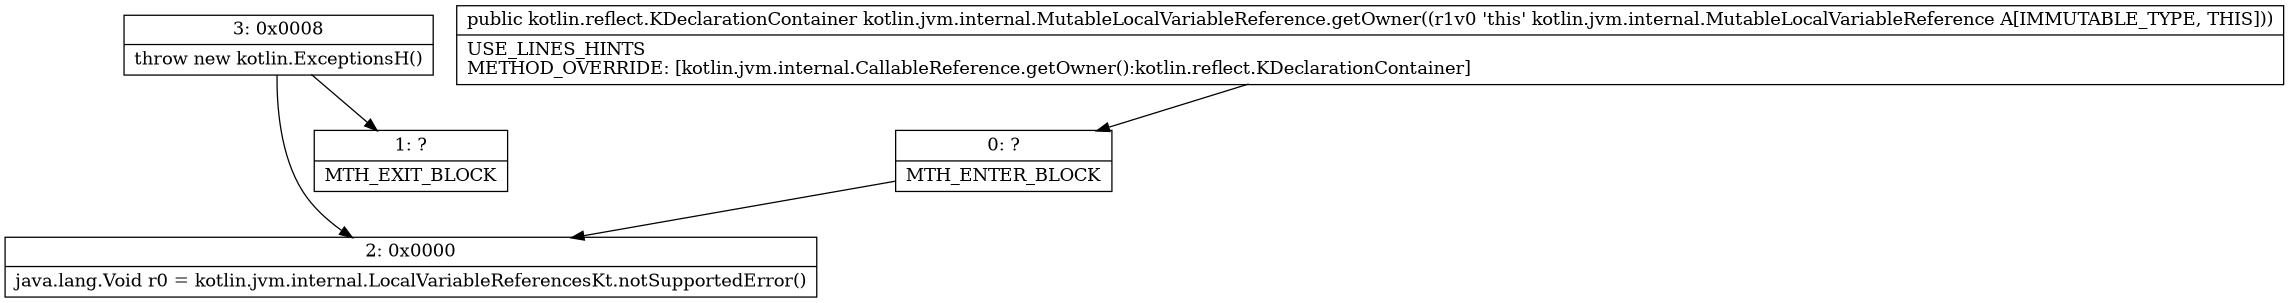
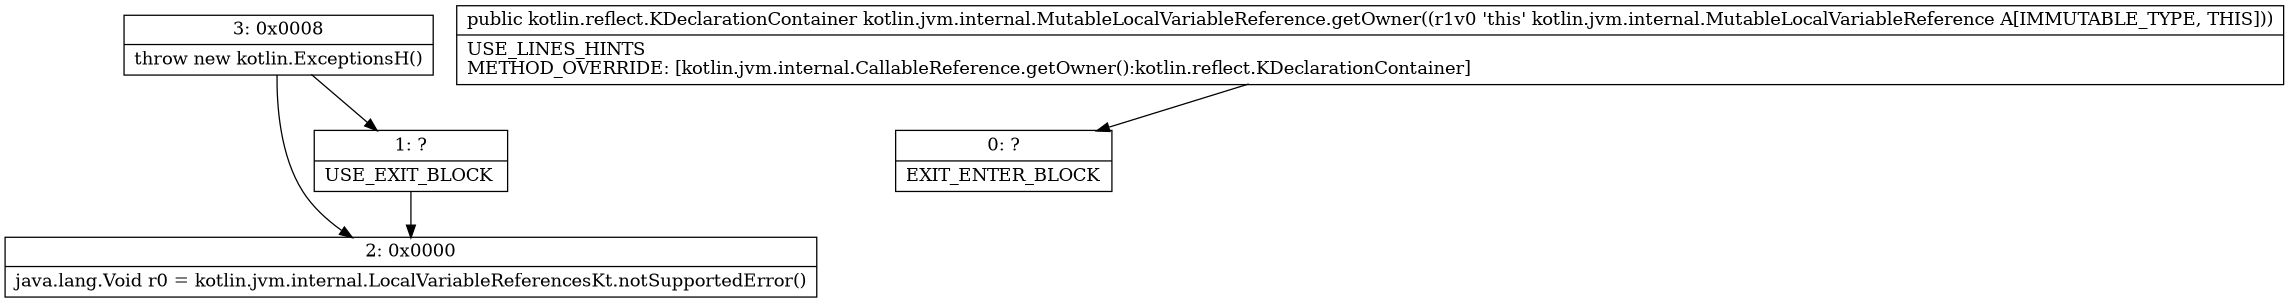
(411, 176) -> (409, 176)
(1004, 176) -> (1003, 176)
(740, 208) -> (411, 208)
